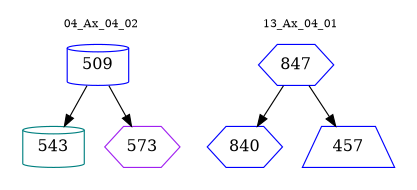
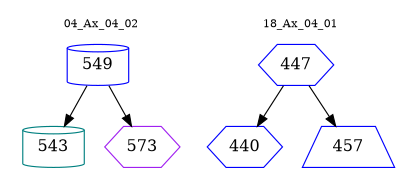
(301, 24) -> (301, 24)
(98, 65) -> (98, 65)
(296, 65) -> (296, 65)
(245, 147) -> (245, 147)
